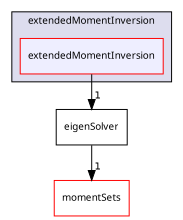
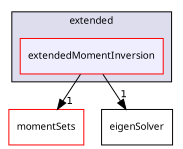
(92, 21) -> (92, 21)
(92, 158) -> (71, 88)
